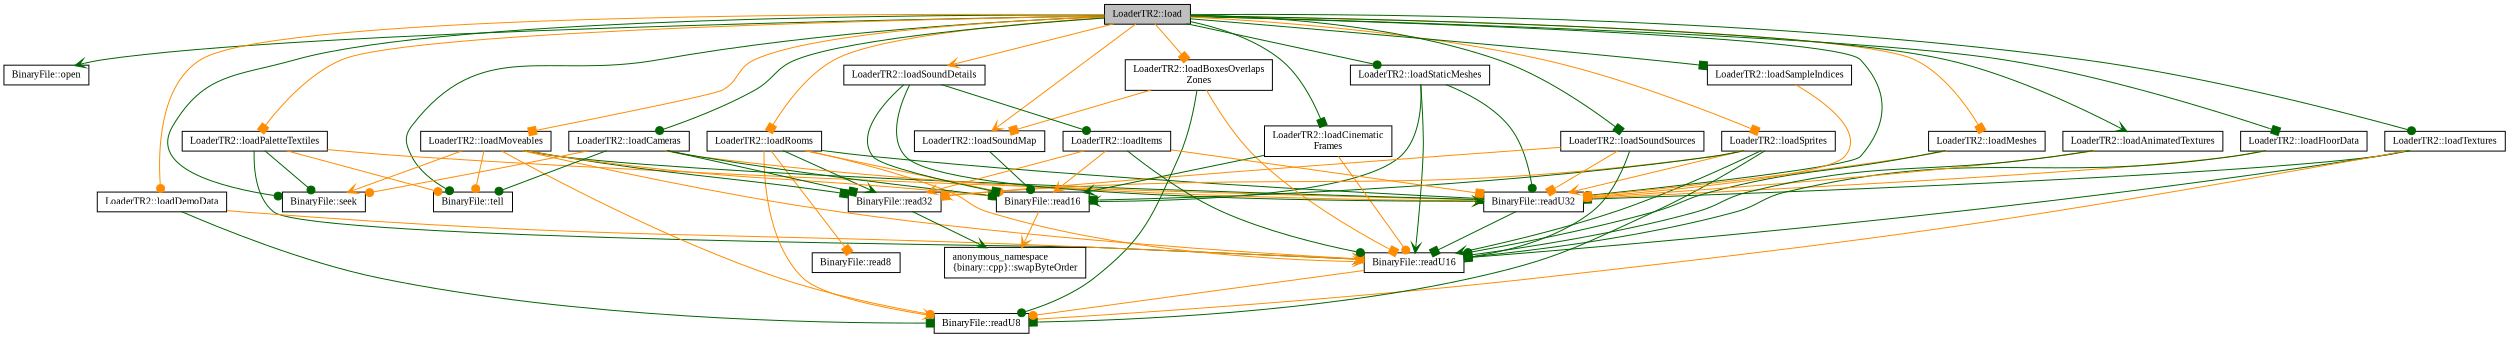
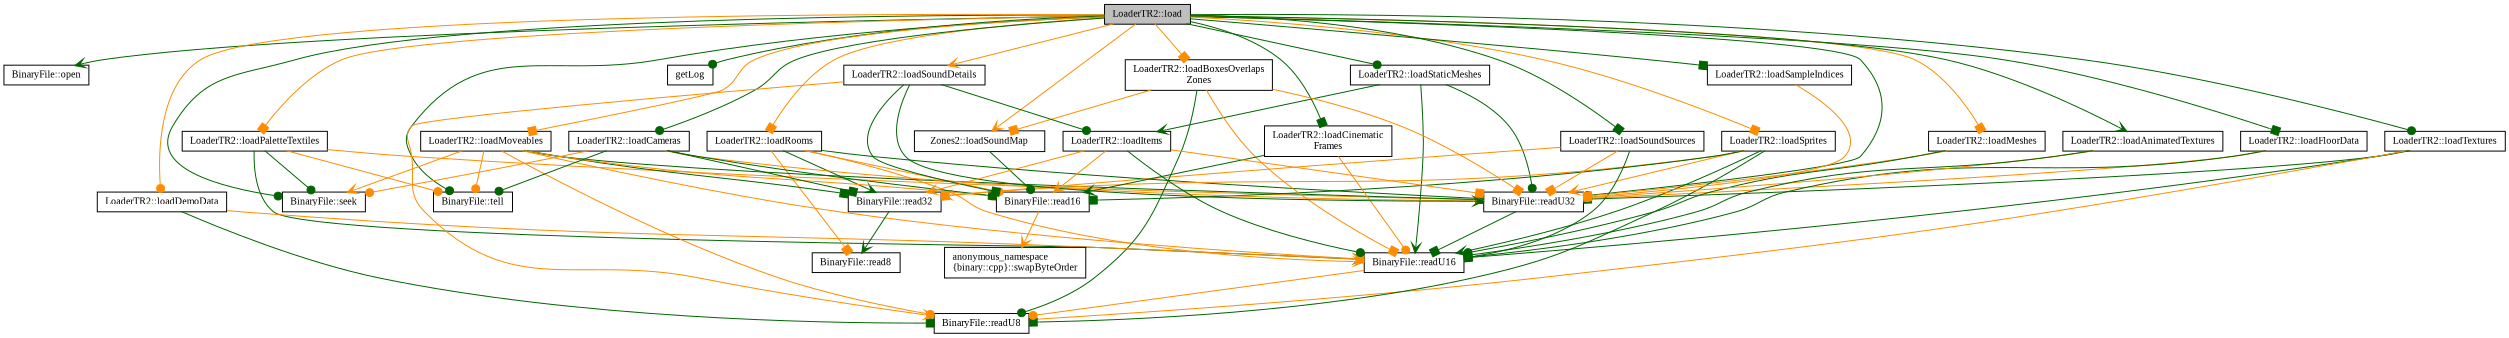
none -> (690, 75)
none -> (1398, 125)
(980, 141) -> (980, 141)
(1375, 171) -> (1273, 107)
(955, 232) -> (878, 228)
(800, 275) -> (423, 209)
